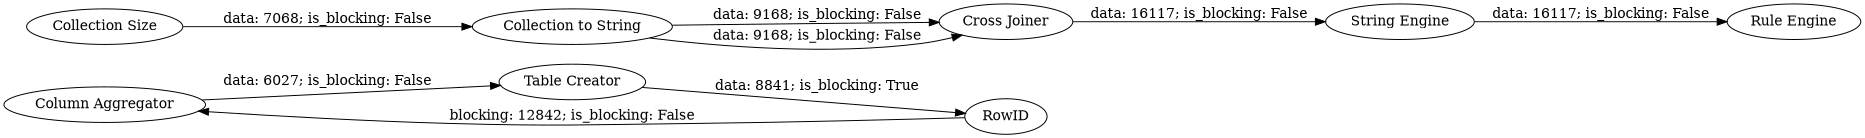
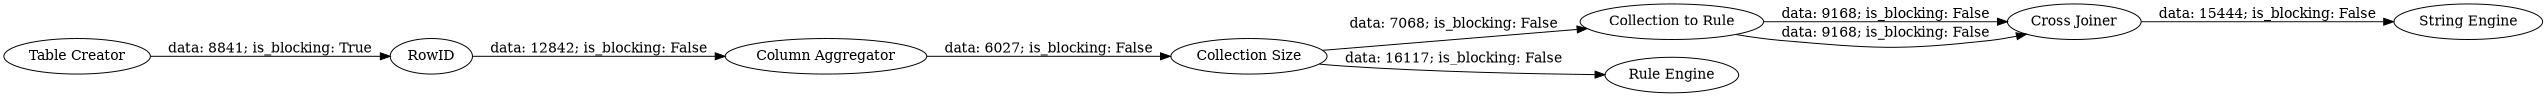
(1199, 14) -> (2267, 14)
(1596, 22) -> (1457, 72)
(572, 27) -> (1672, 22)
(346, 93) -> (1044, 56)
(572, 116) -> (599, 49)
